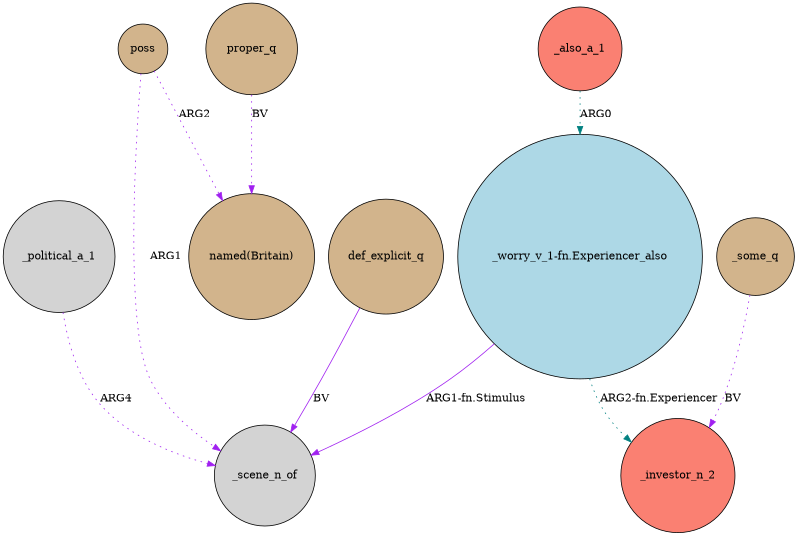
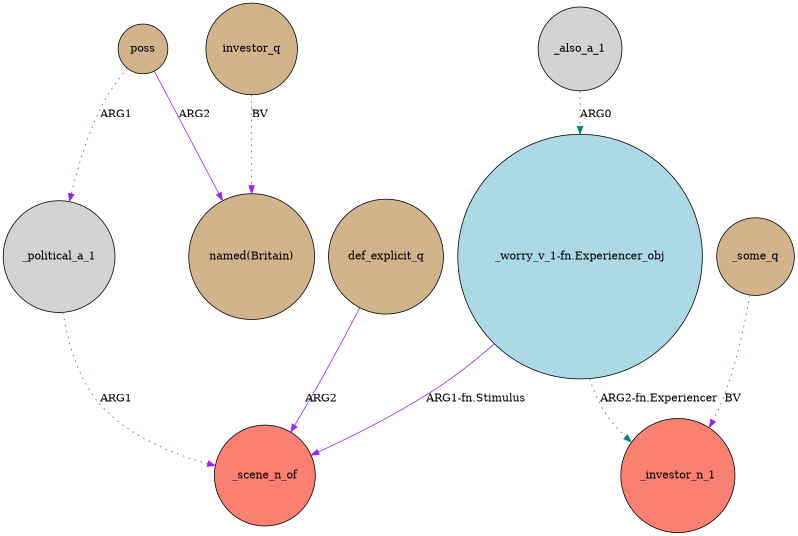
(252, 49) -> (252, 49)
(580, 49) -> (580, 49)
(186, 132) -> (186, 132)
(580, 257) -> (580, 257)
(134, 274) -> (92, 127)
(116, 399) -> (116, 399)
(321, 399) -> (321, 399)
(265, 476) -> (265, 476)
(678, 476) -> (678, 476)
